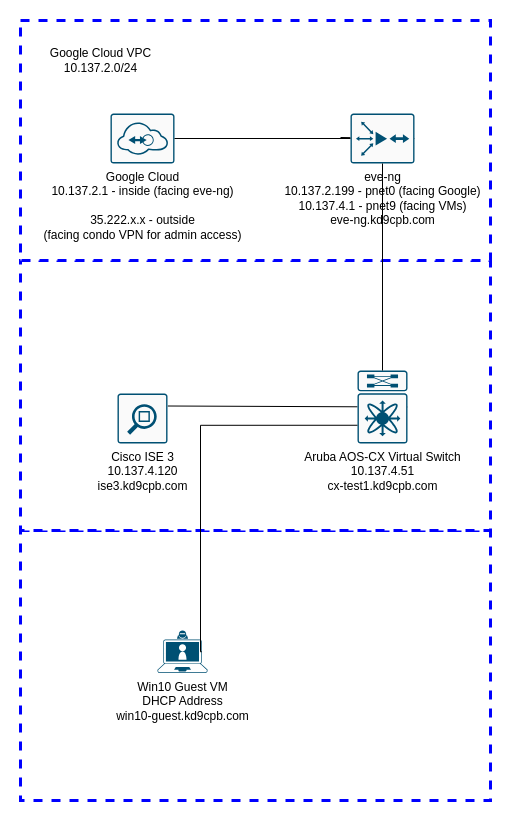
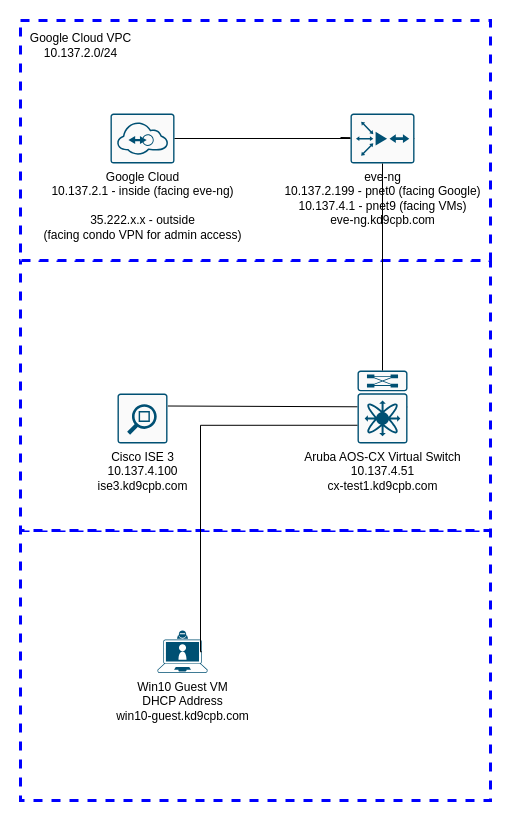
(101, 61) -> (81, 46)
(143, 472) -> (143, 472)
